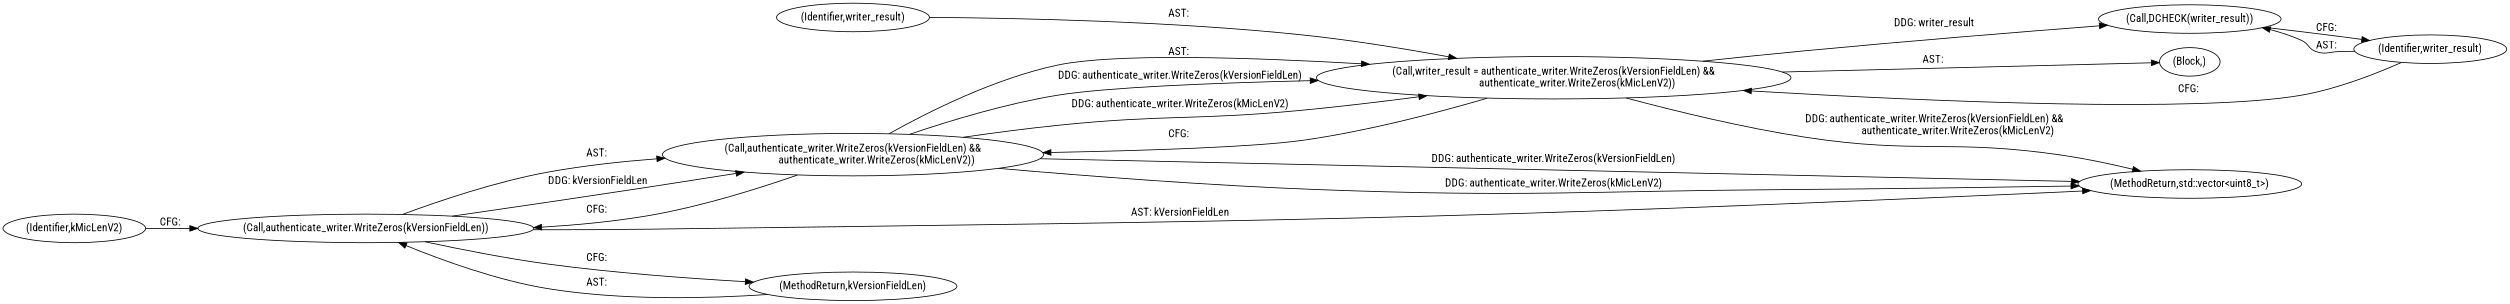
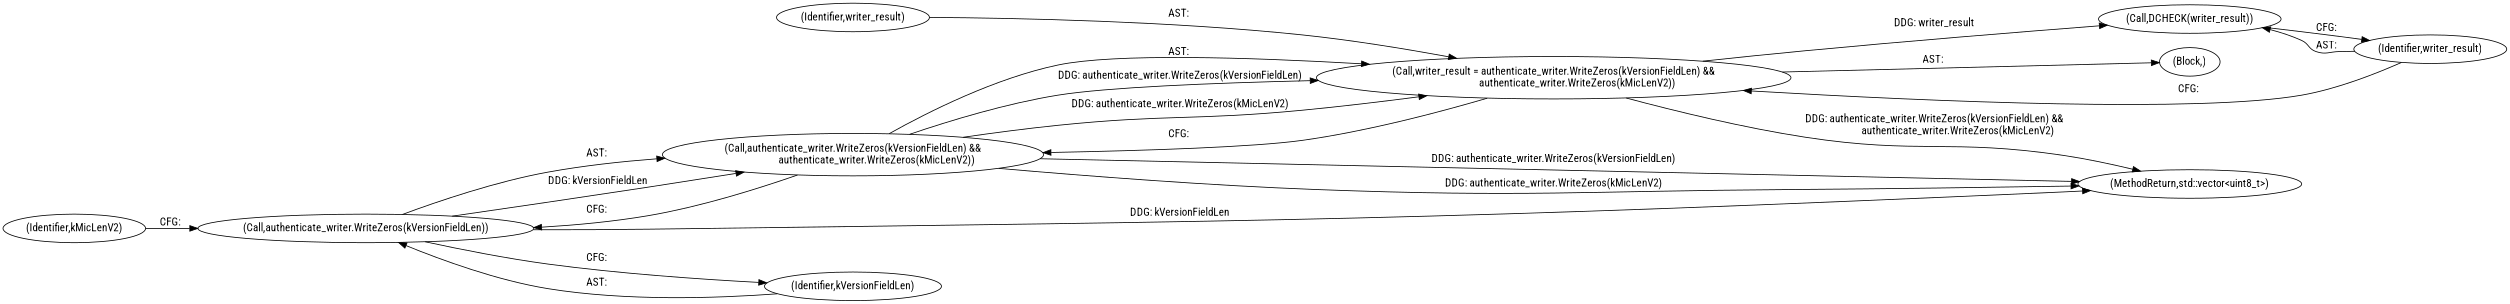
(1180, 213) -> (1180, 213)
(853, 286) -> (853, 286)
